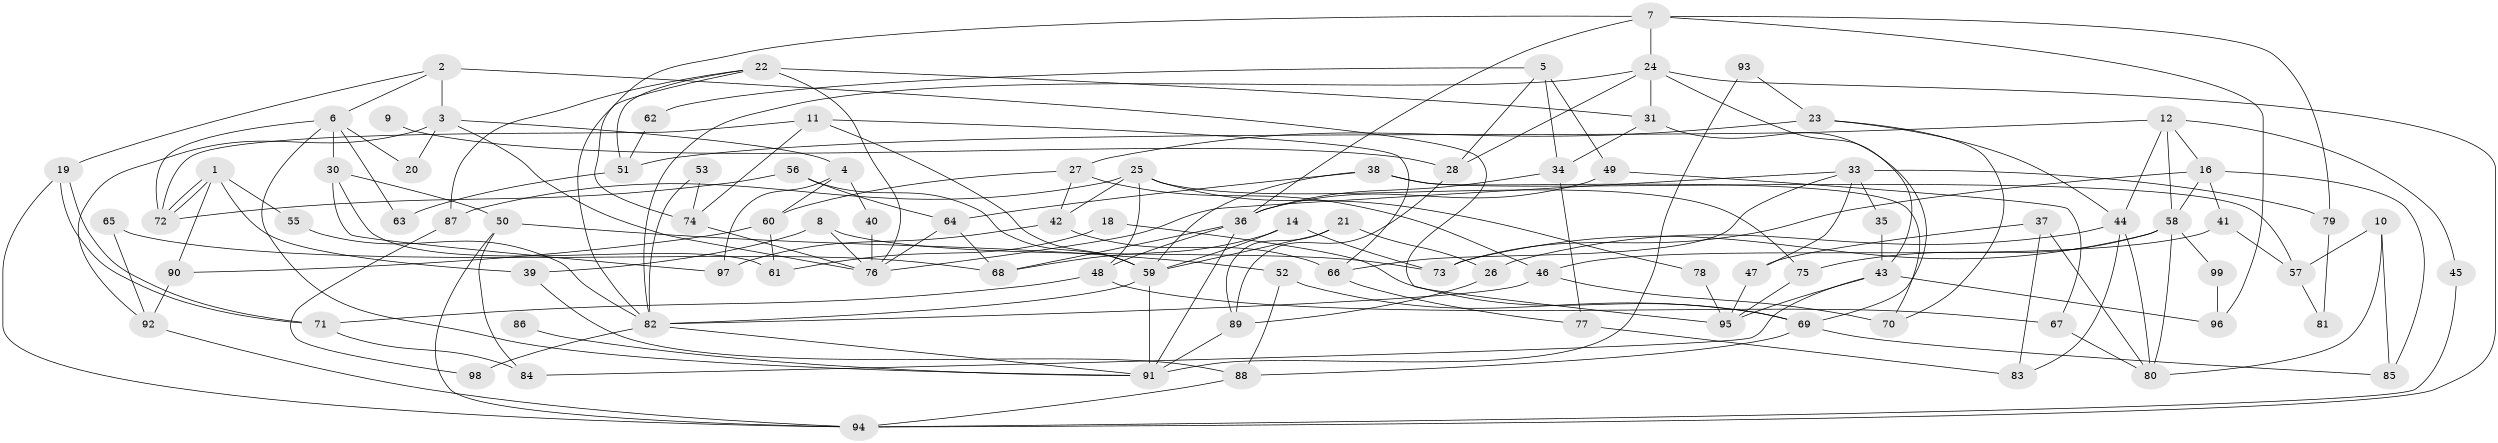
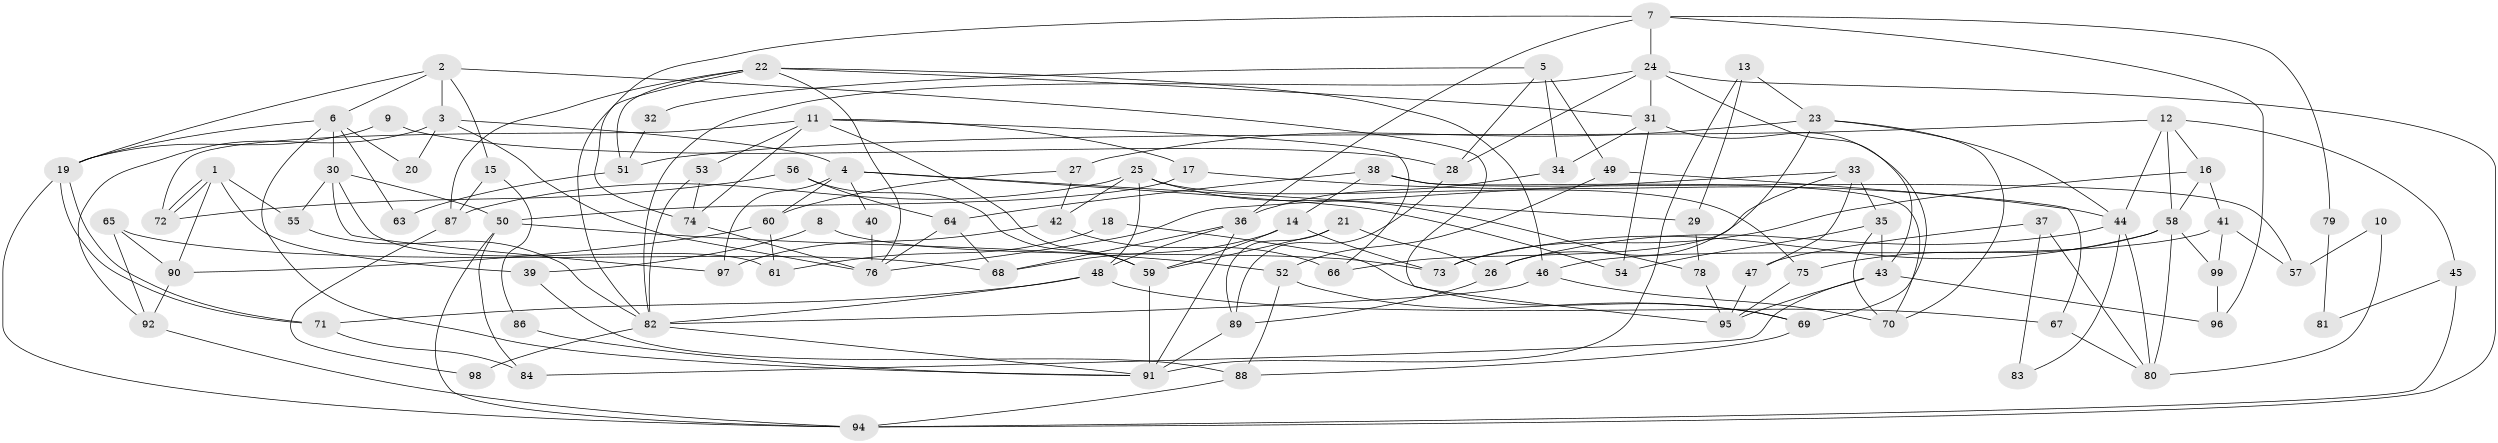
(1745, 67) -> (1745, 67)
(651, 119) -> (651, 119)
(211, 137) -> (195, 136)
none -> (764, 142)
none -> (196, 144)
none -> (491, 170)
none -> (1189, 170)
(2074, 176) -> none
none -> (314, 196)
(1486, 197) -> (1450, 234)
(1230, 202) -> (1345, 189)
(1359, 207) -> (1120, 79)
none -> (1694, 222)
none -> (2221, 247)
none -> (142, 248)
(847, 248) -> none
none -> (1683, 250)
none -> (1622, 273)
none -> (1853, 275)
(2310, 299) -> (2390, 299)
(904, 312) -> (875, 304)
(1582, 325) -> none
(2390, 376) -> none
